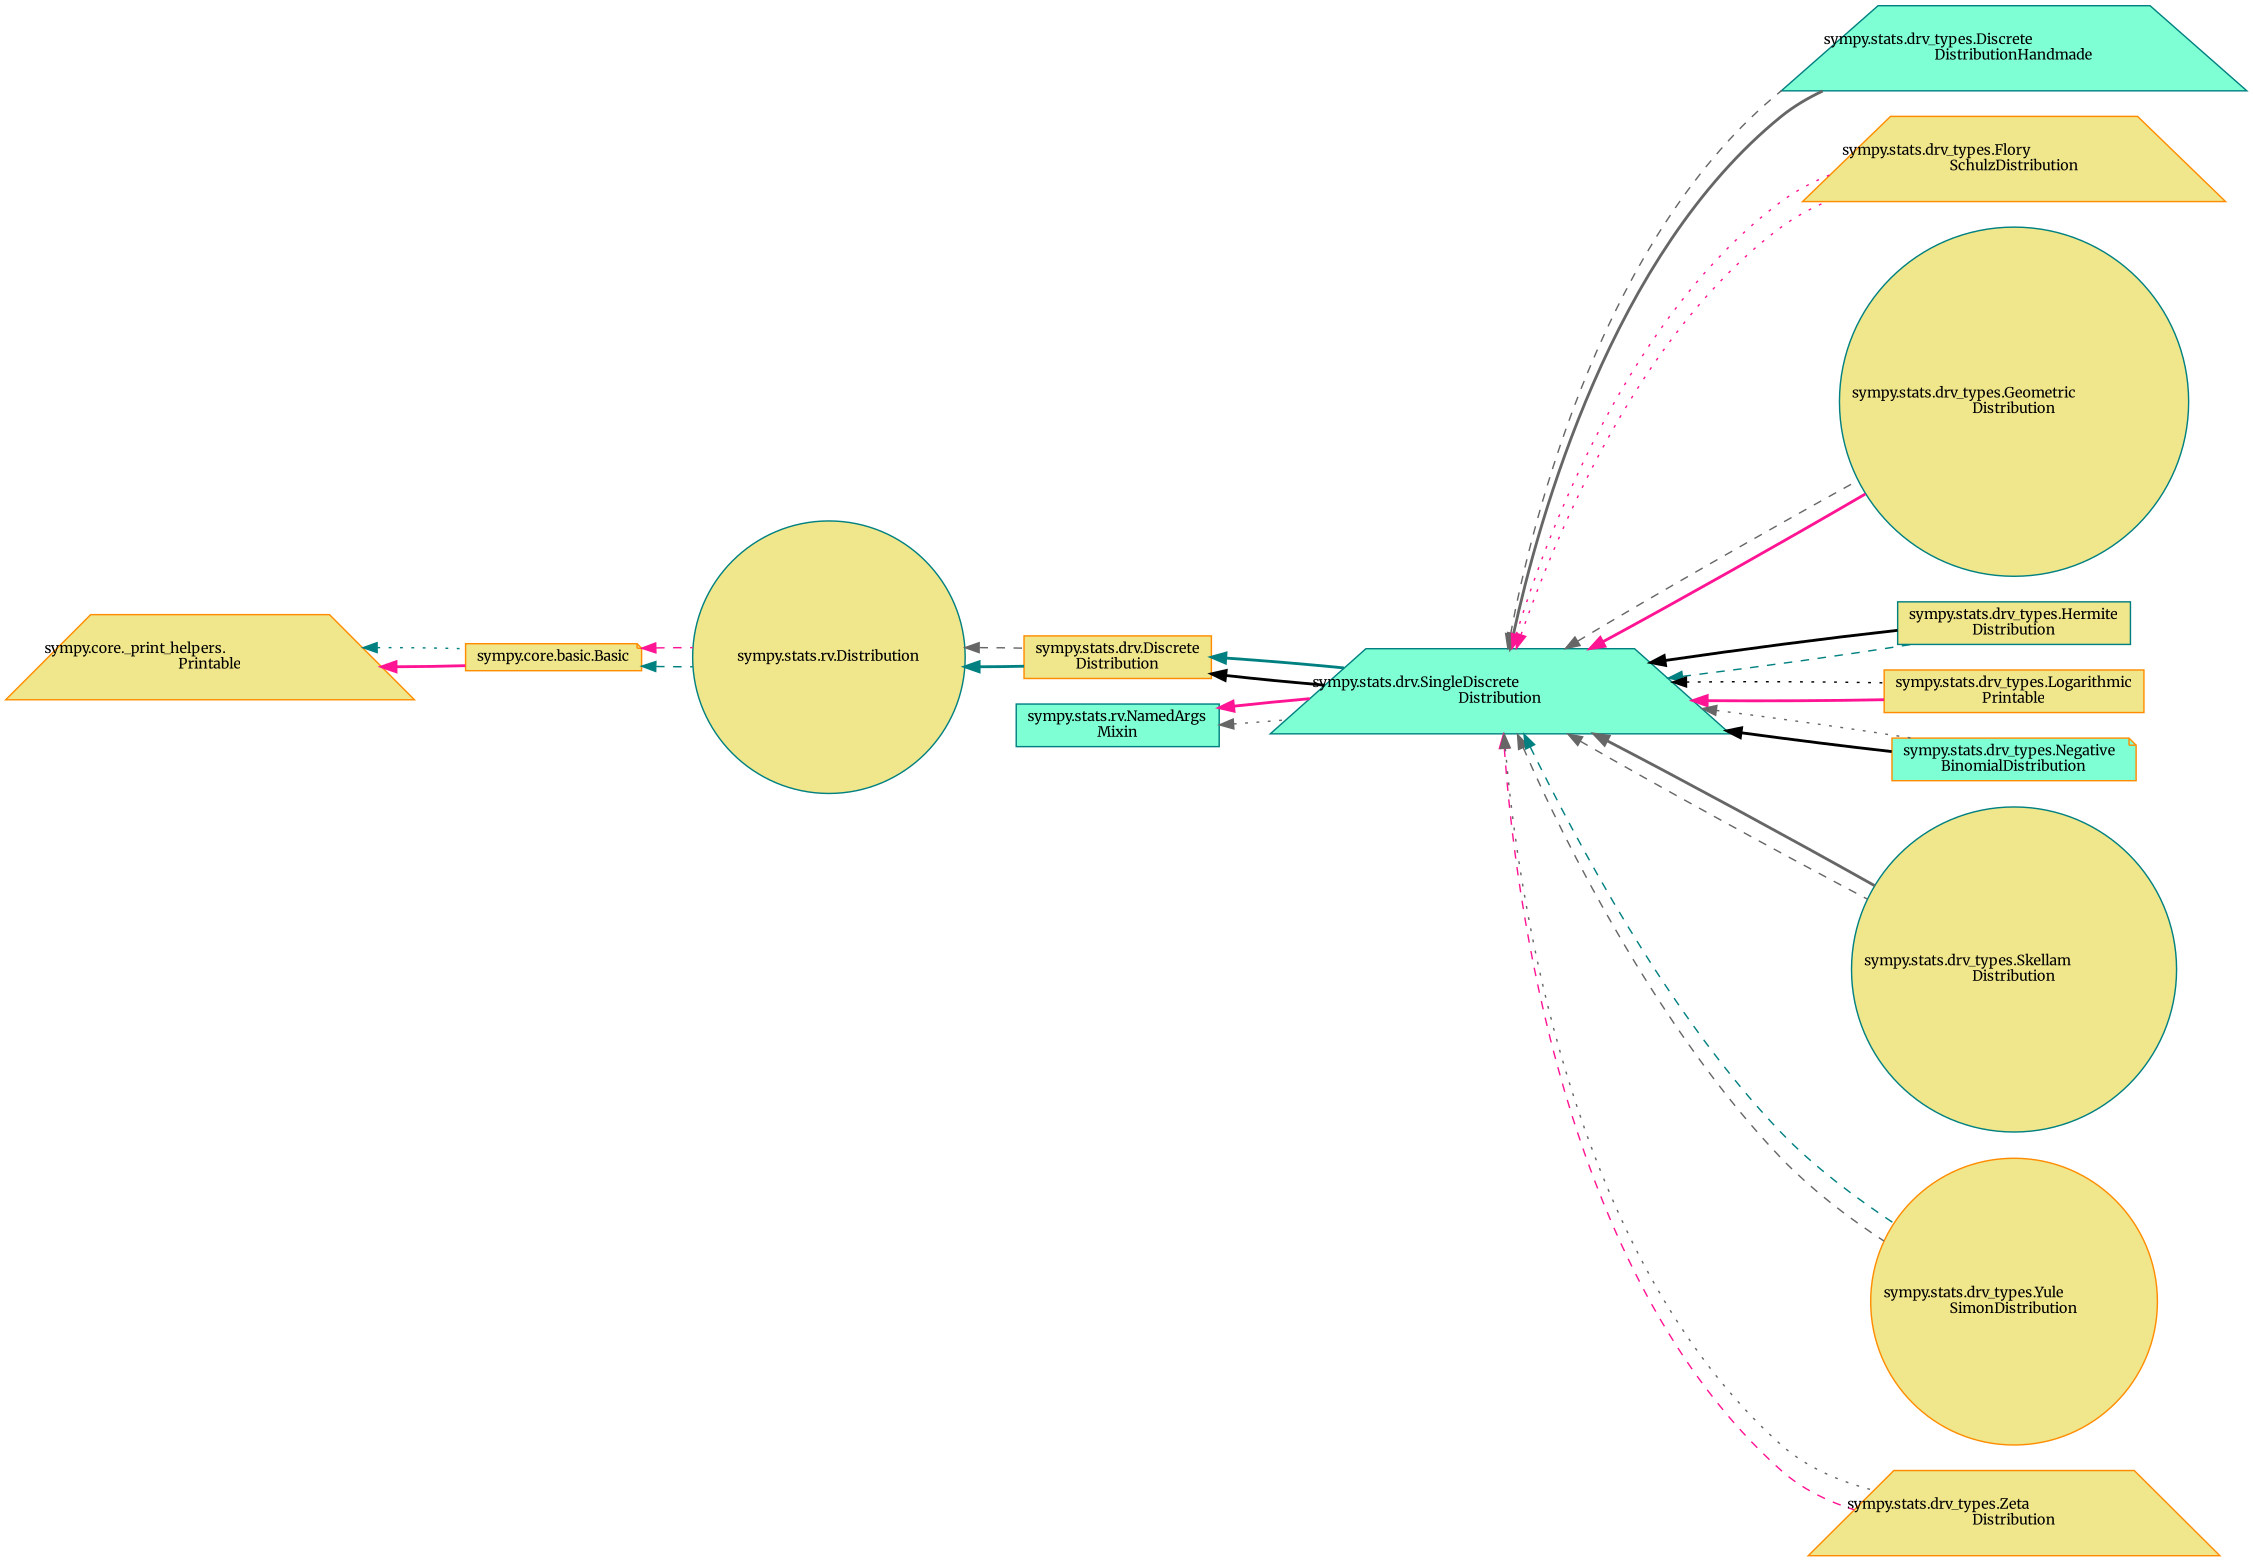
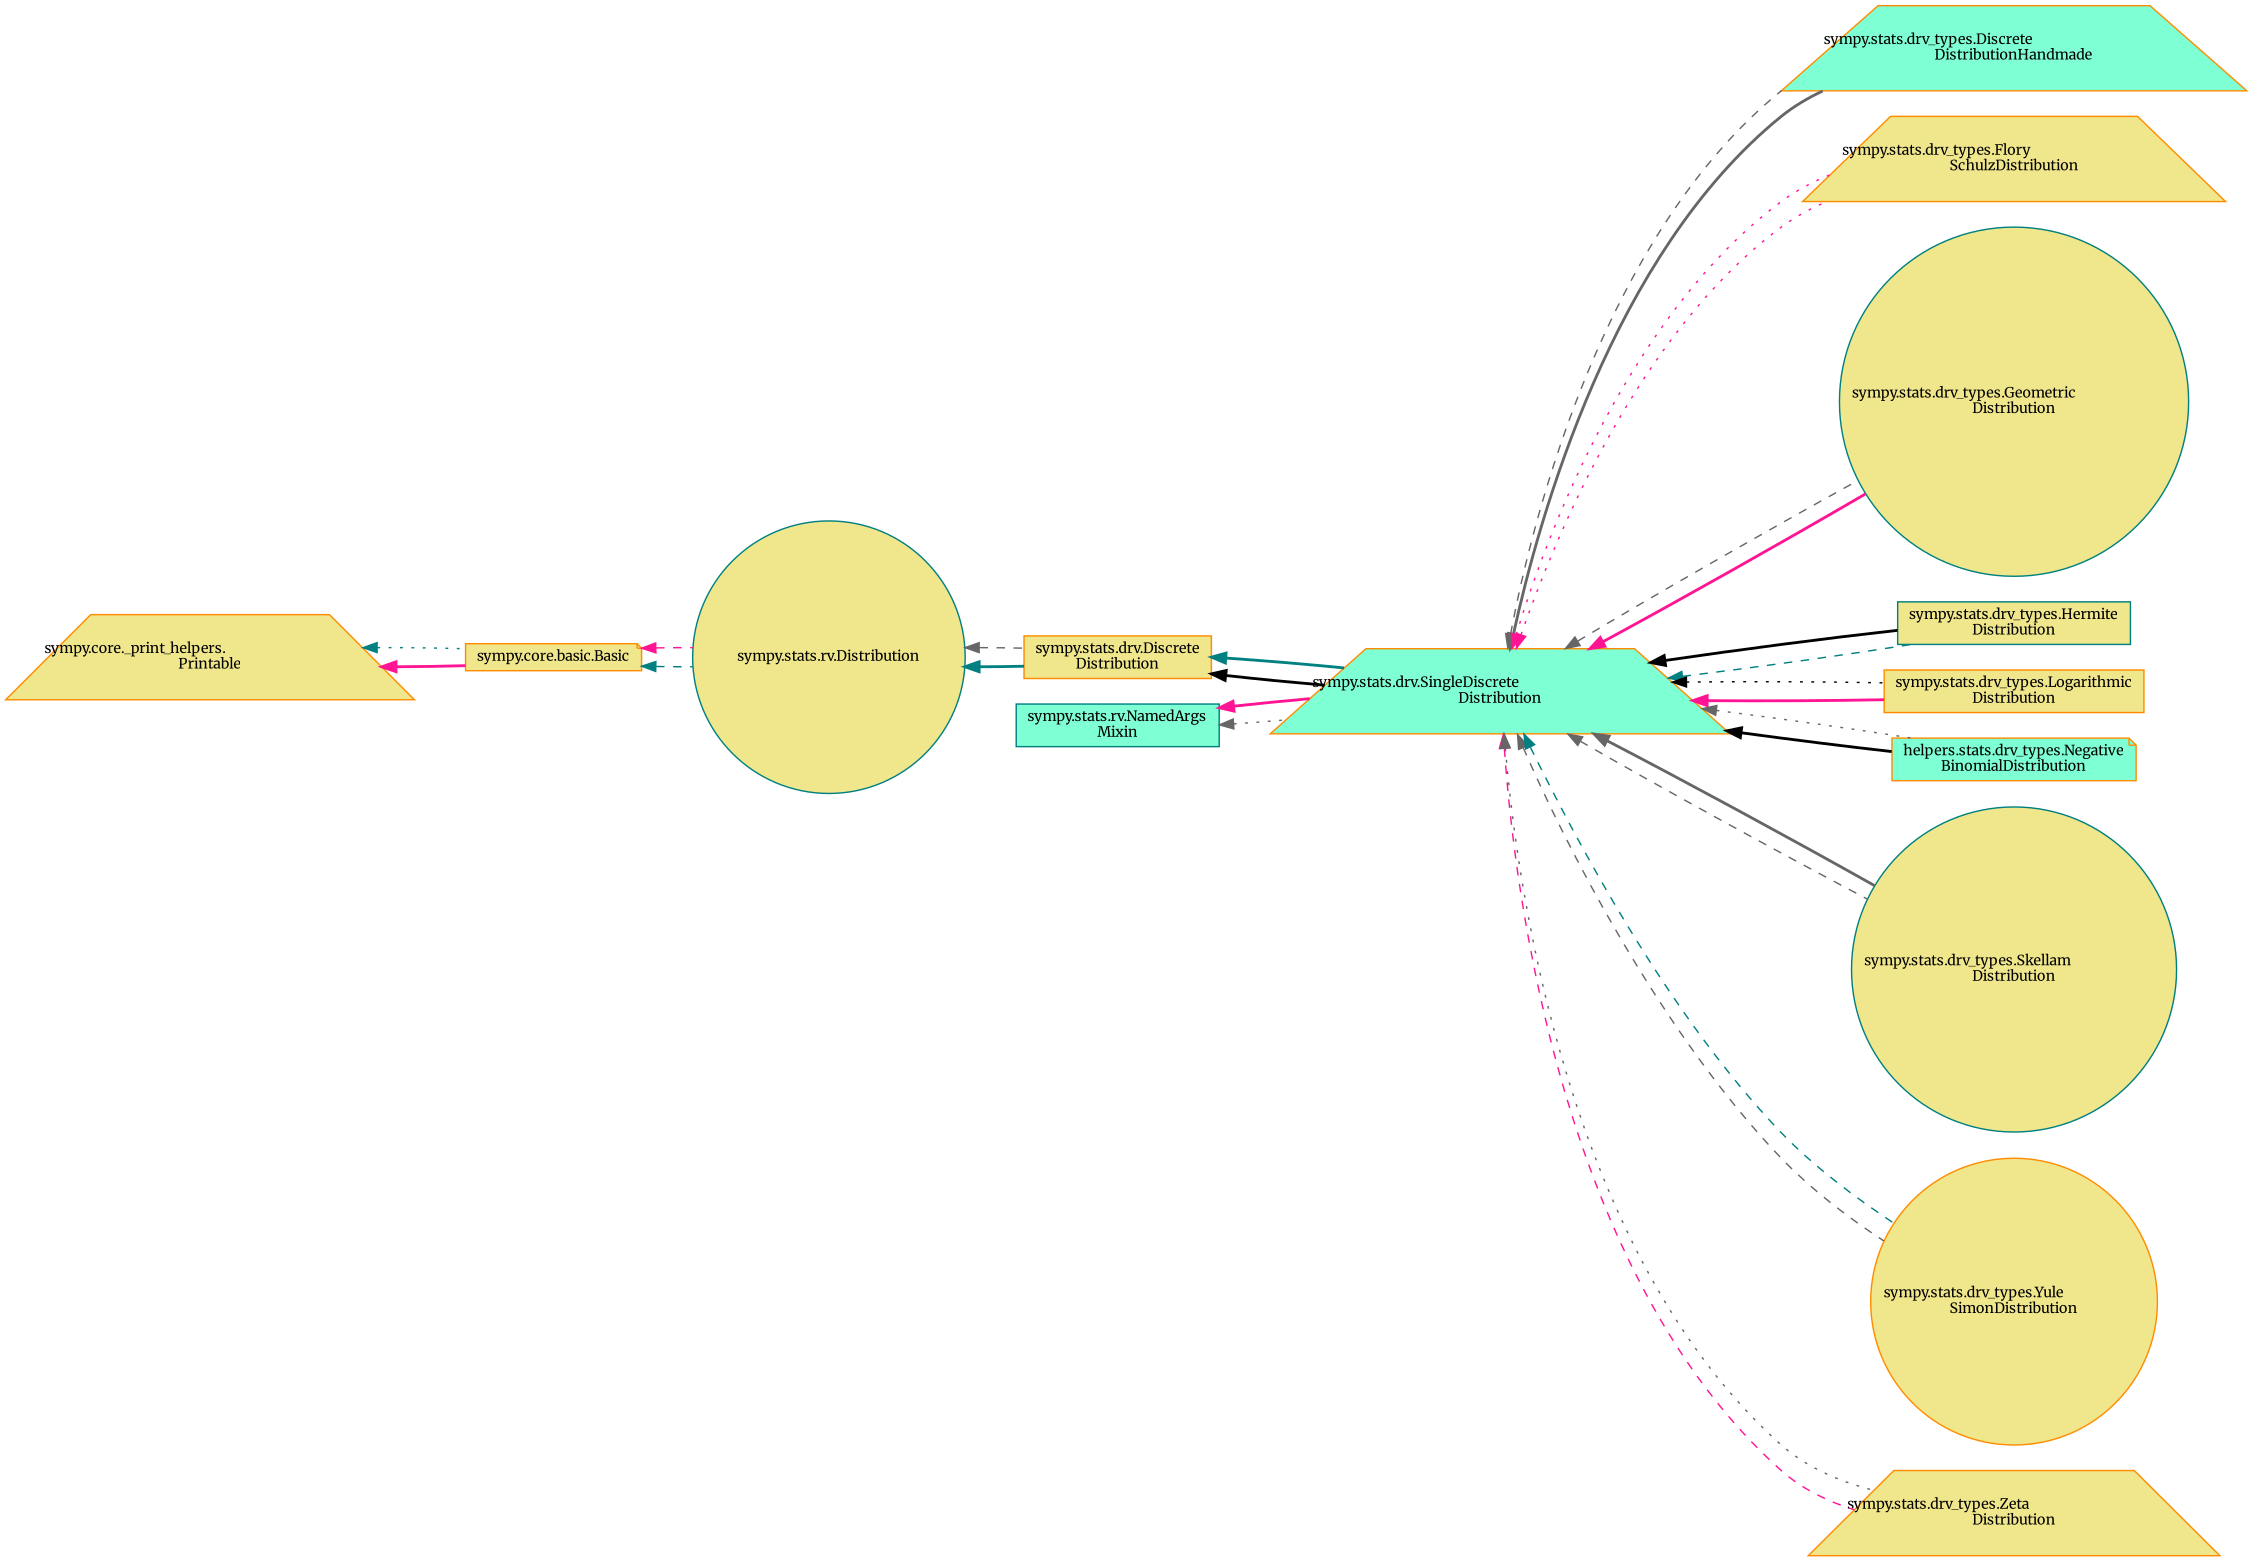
(2014, 48) -> (2014, 48)
(1500, 691) -> (1500, 691)
(2014, 691) -> (2014, 691)
(2014, 759) -> (2014, 759)
